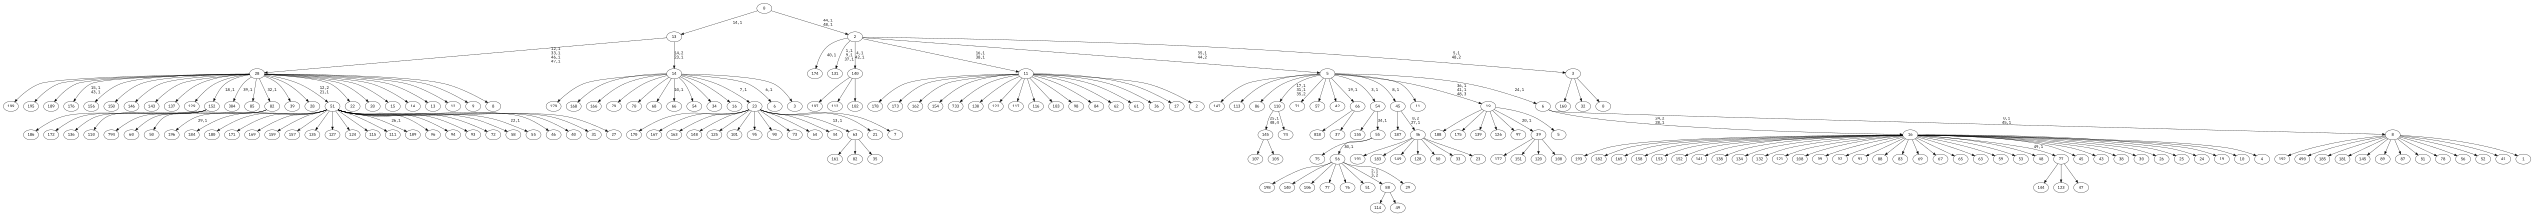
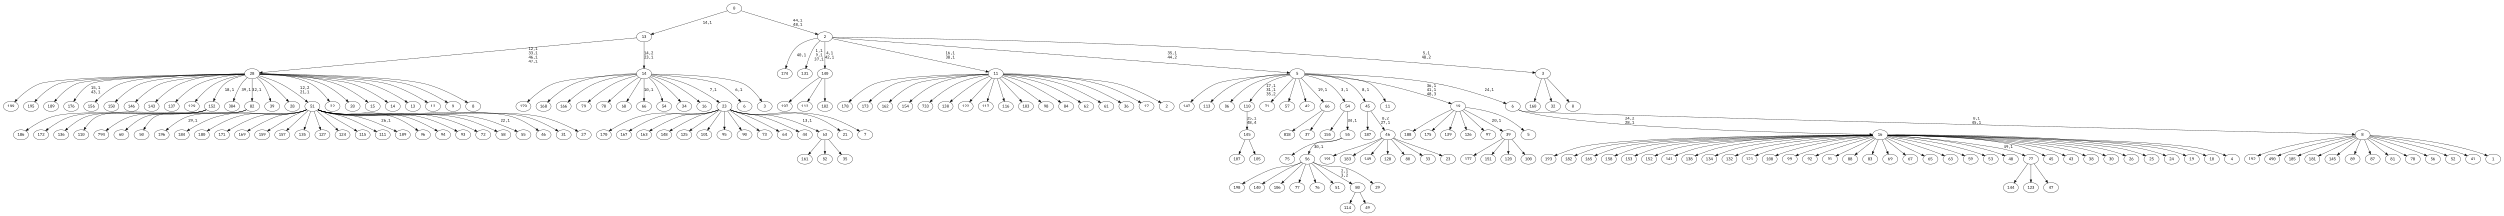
(252, 106) -> none
(574, 135) -> none
(1286, 135) -> none
